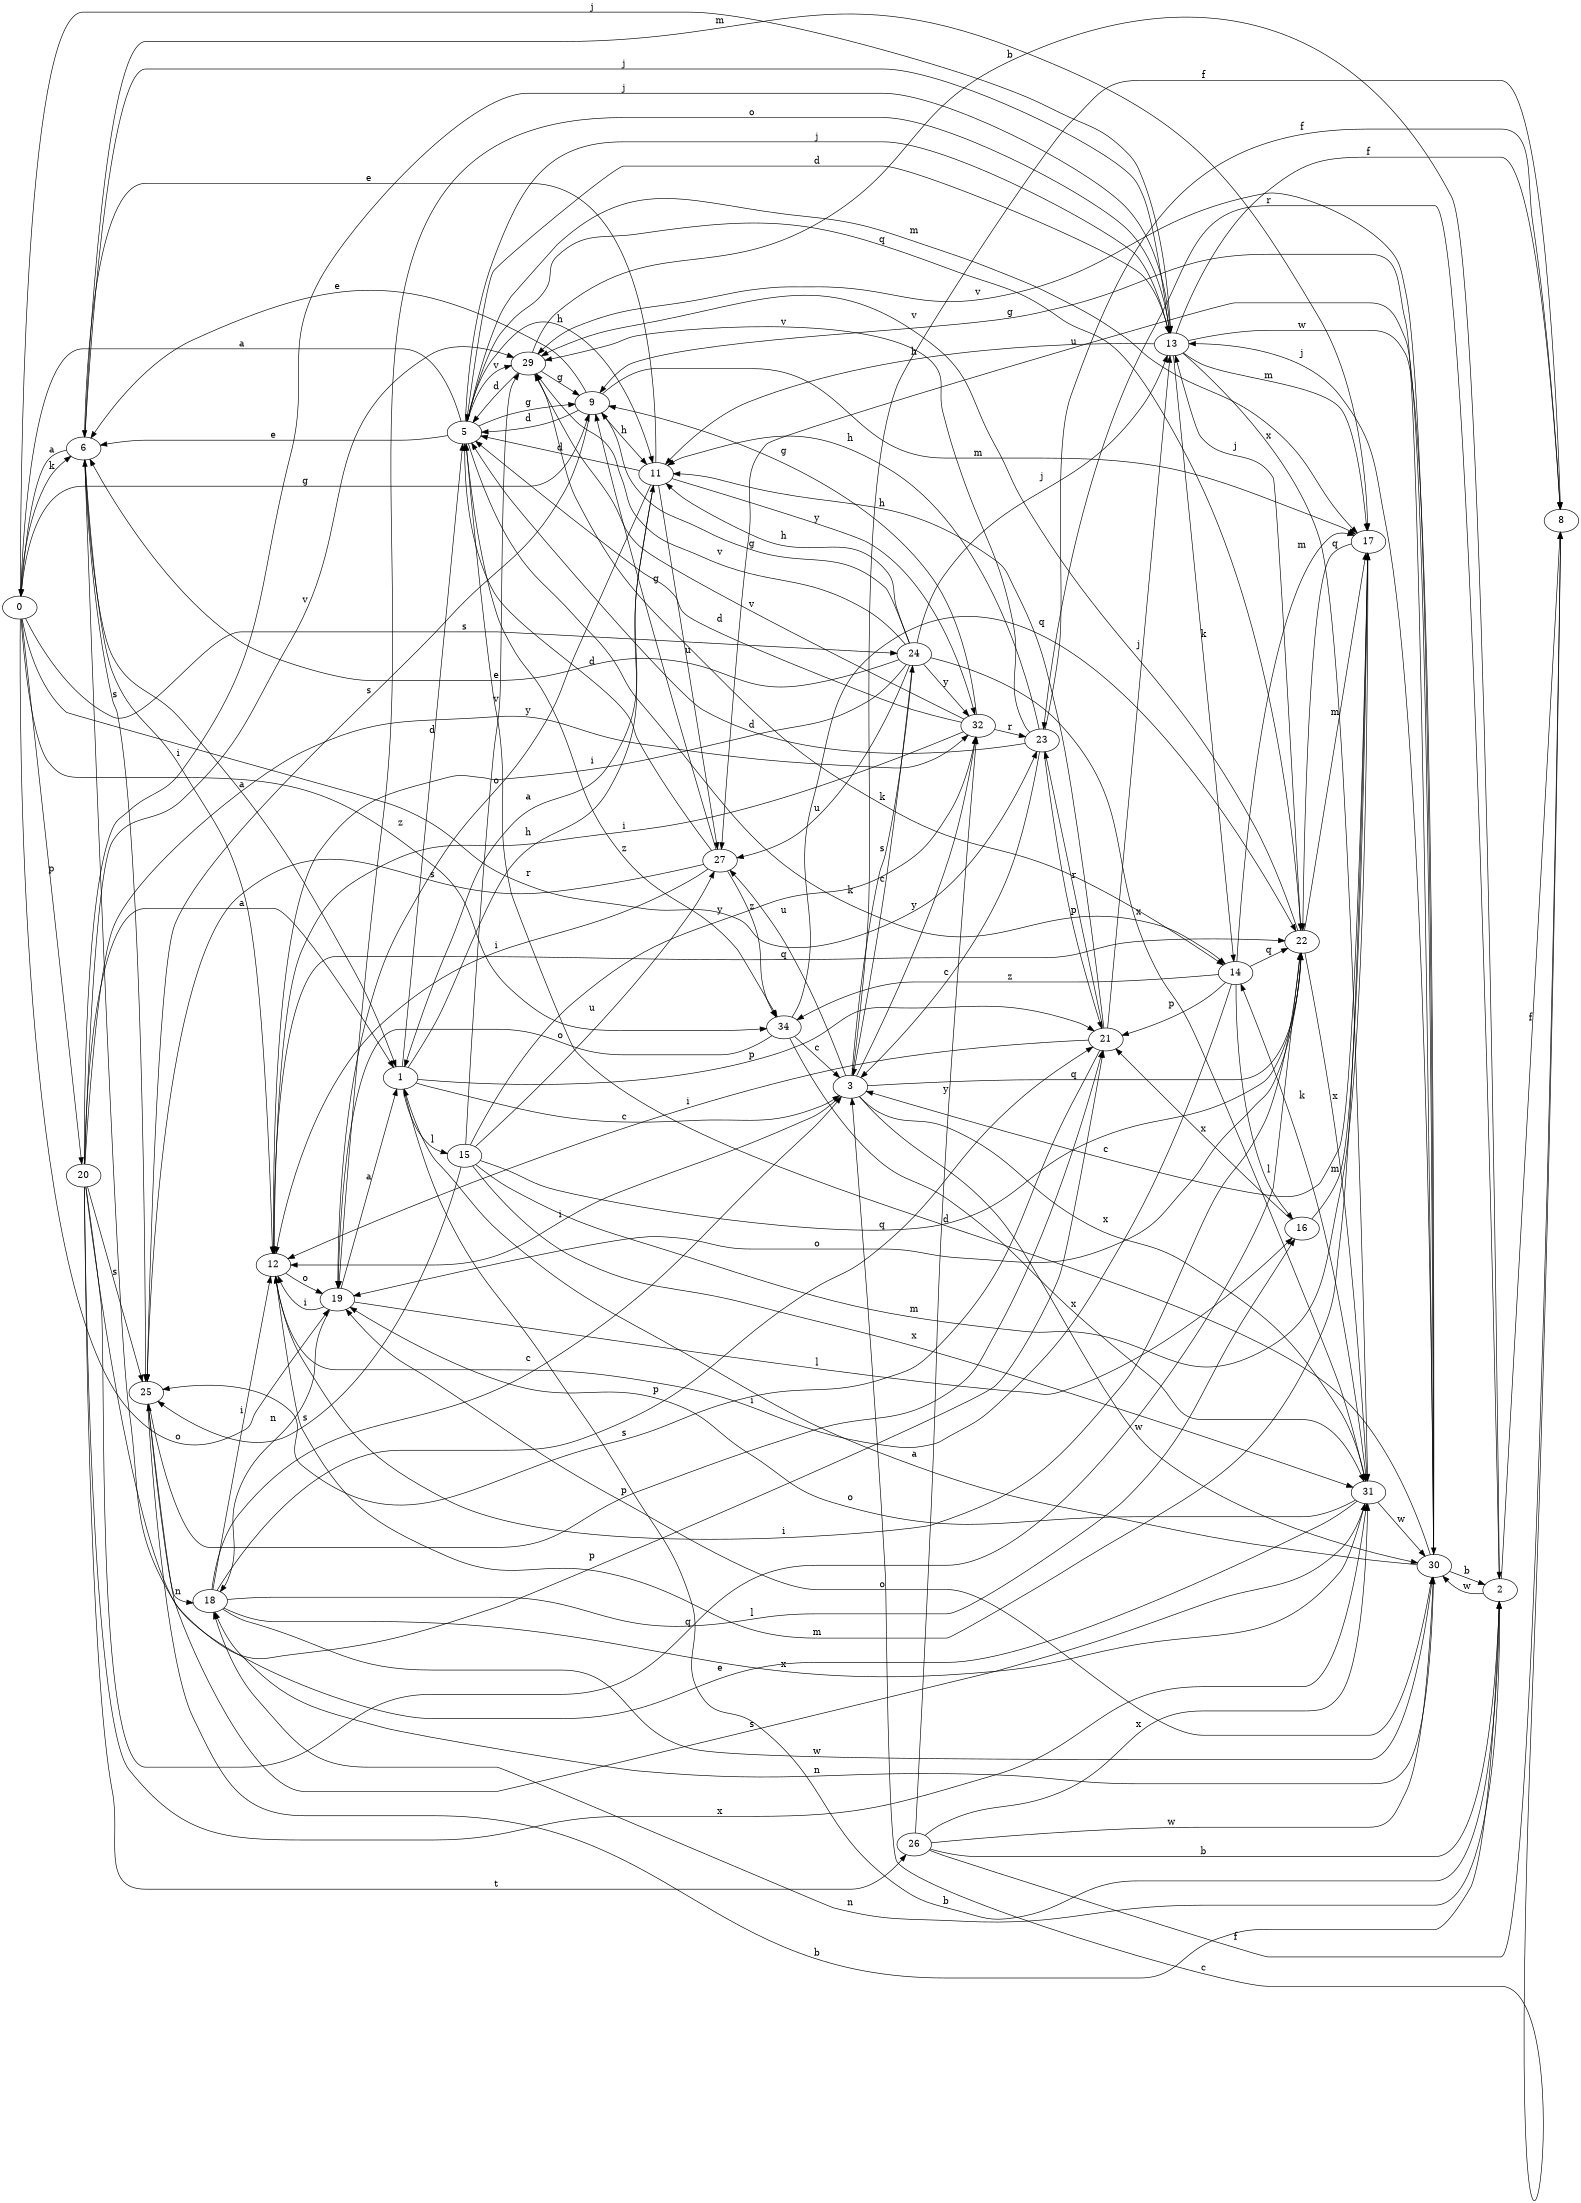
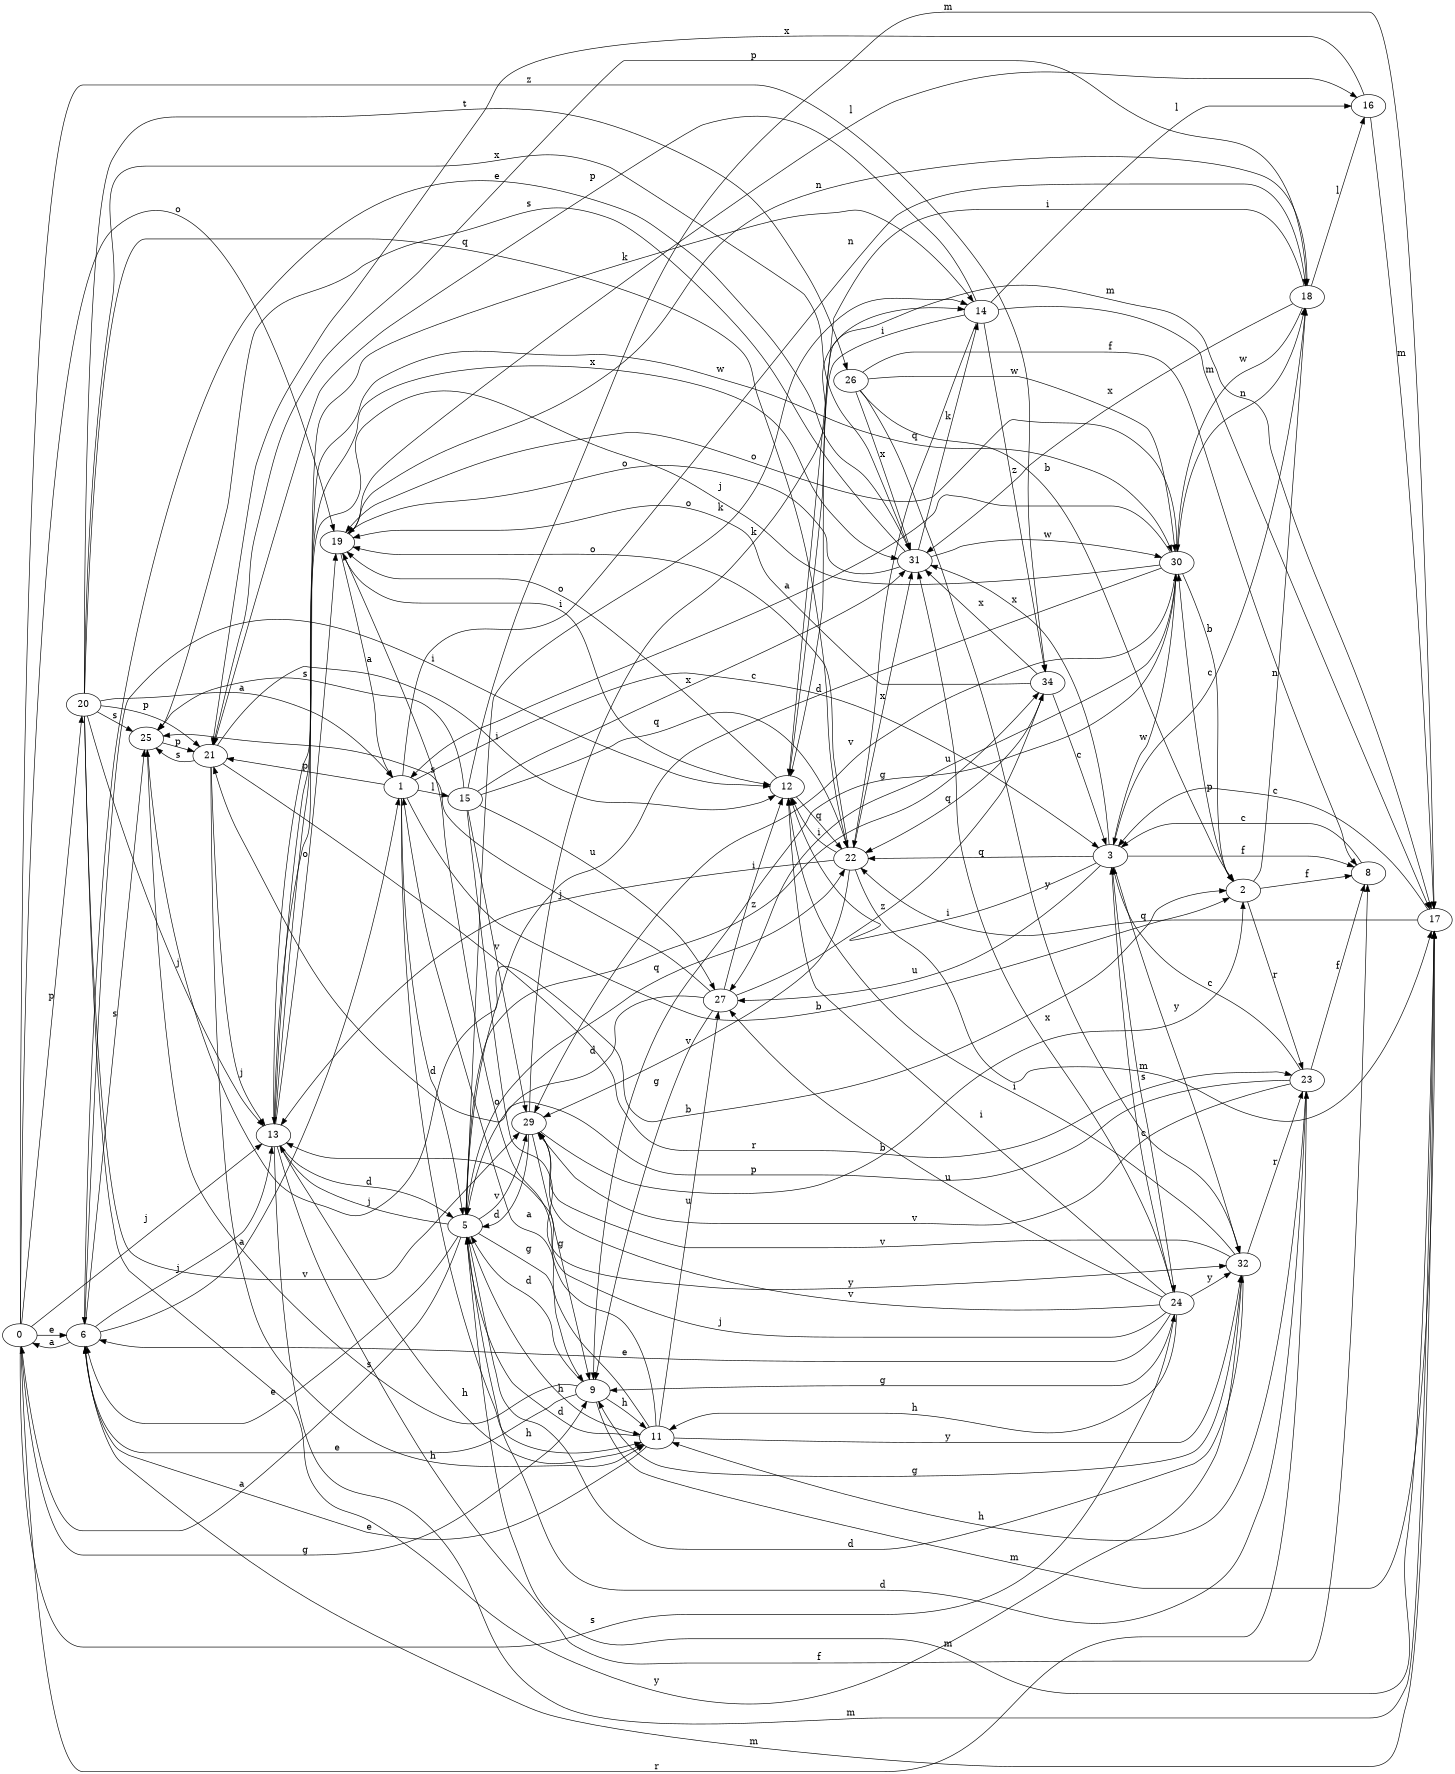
(52, 467) -> (52, 1330)
(160, 1507) -> (794, 336)
(1467, 1587) -> (1210, 787)
